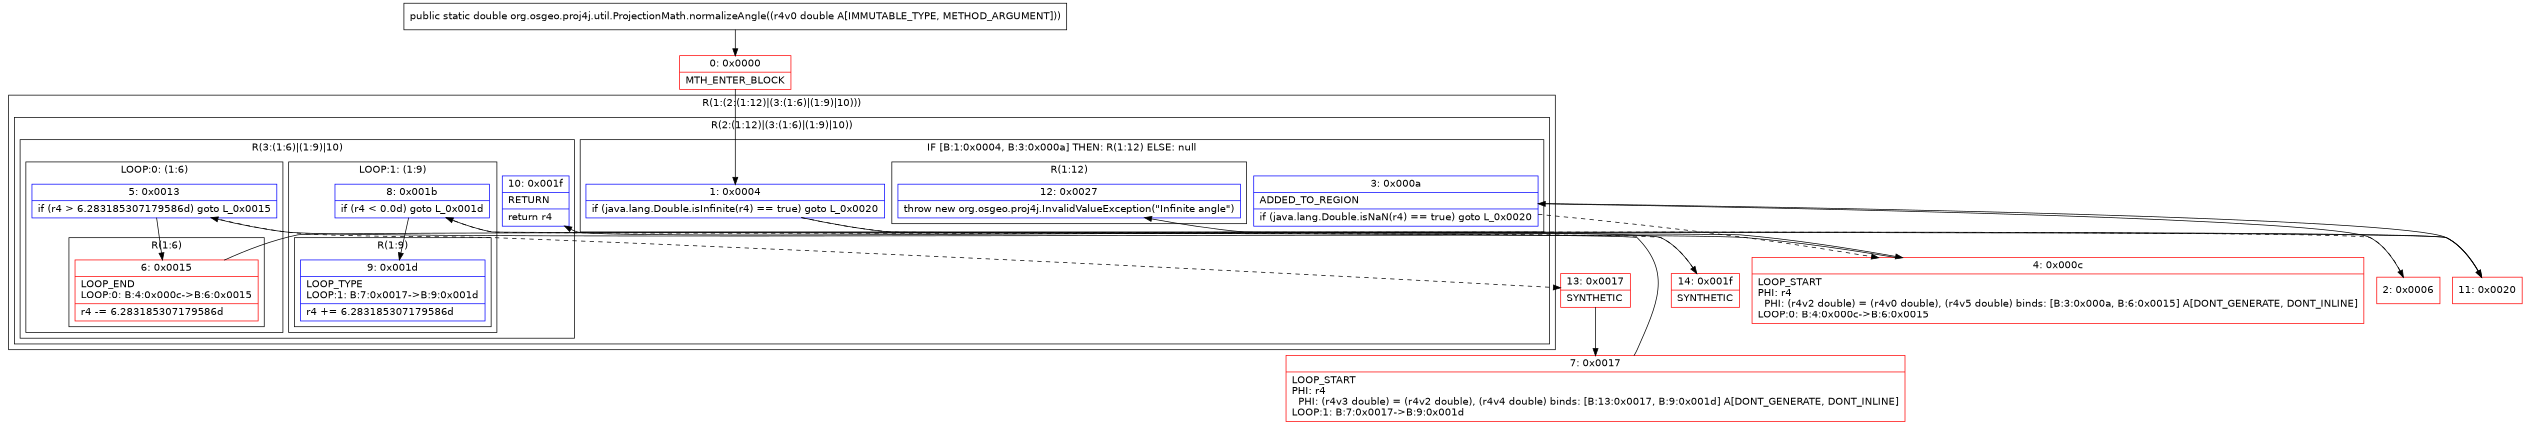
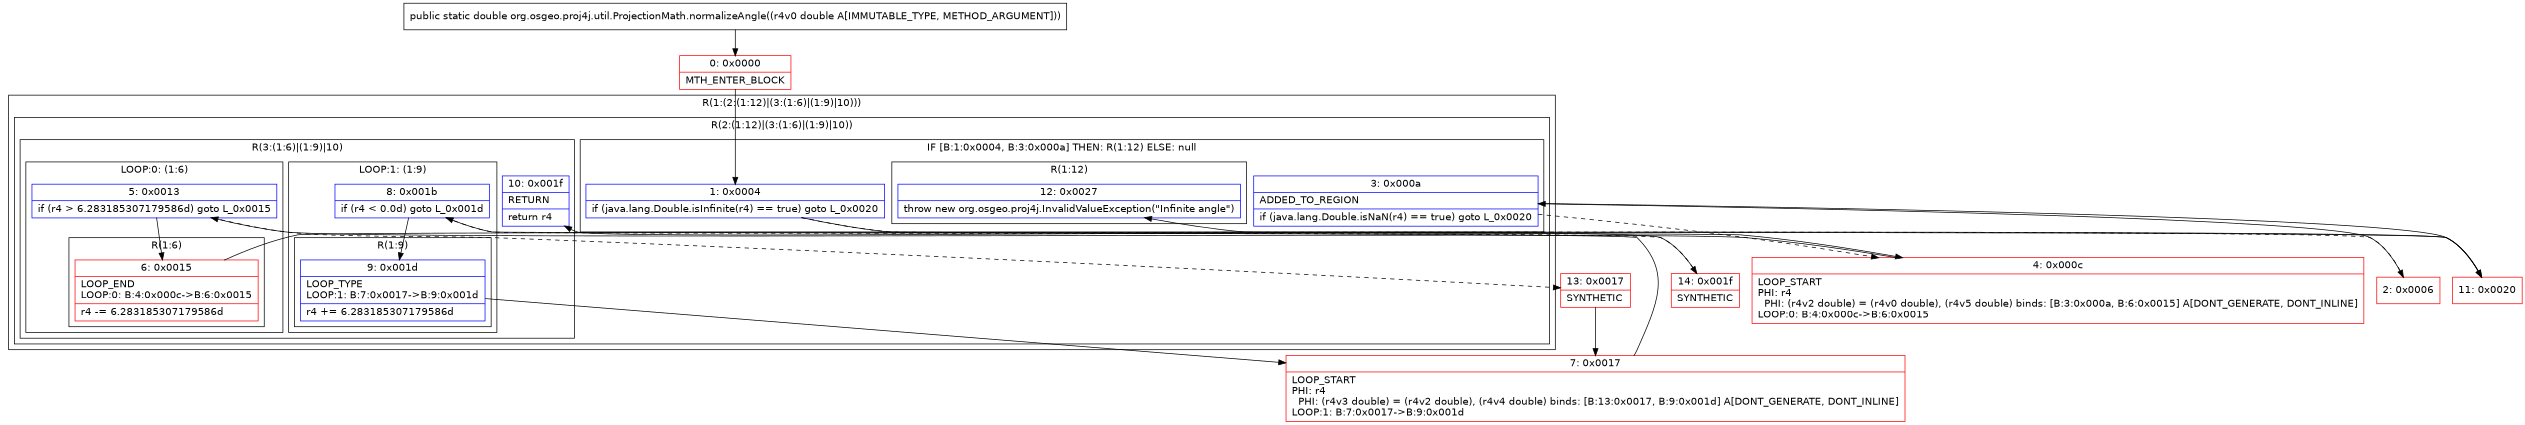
none -> (882, 330)
